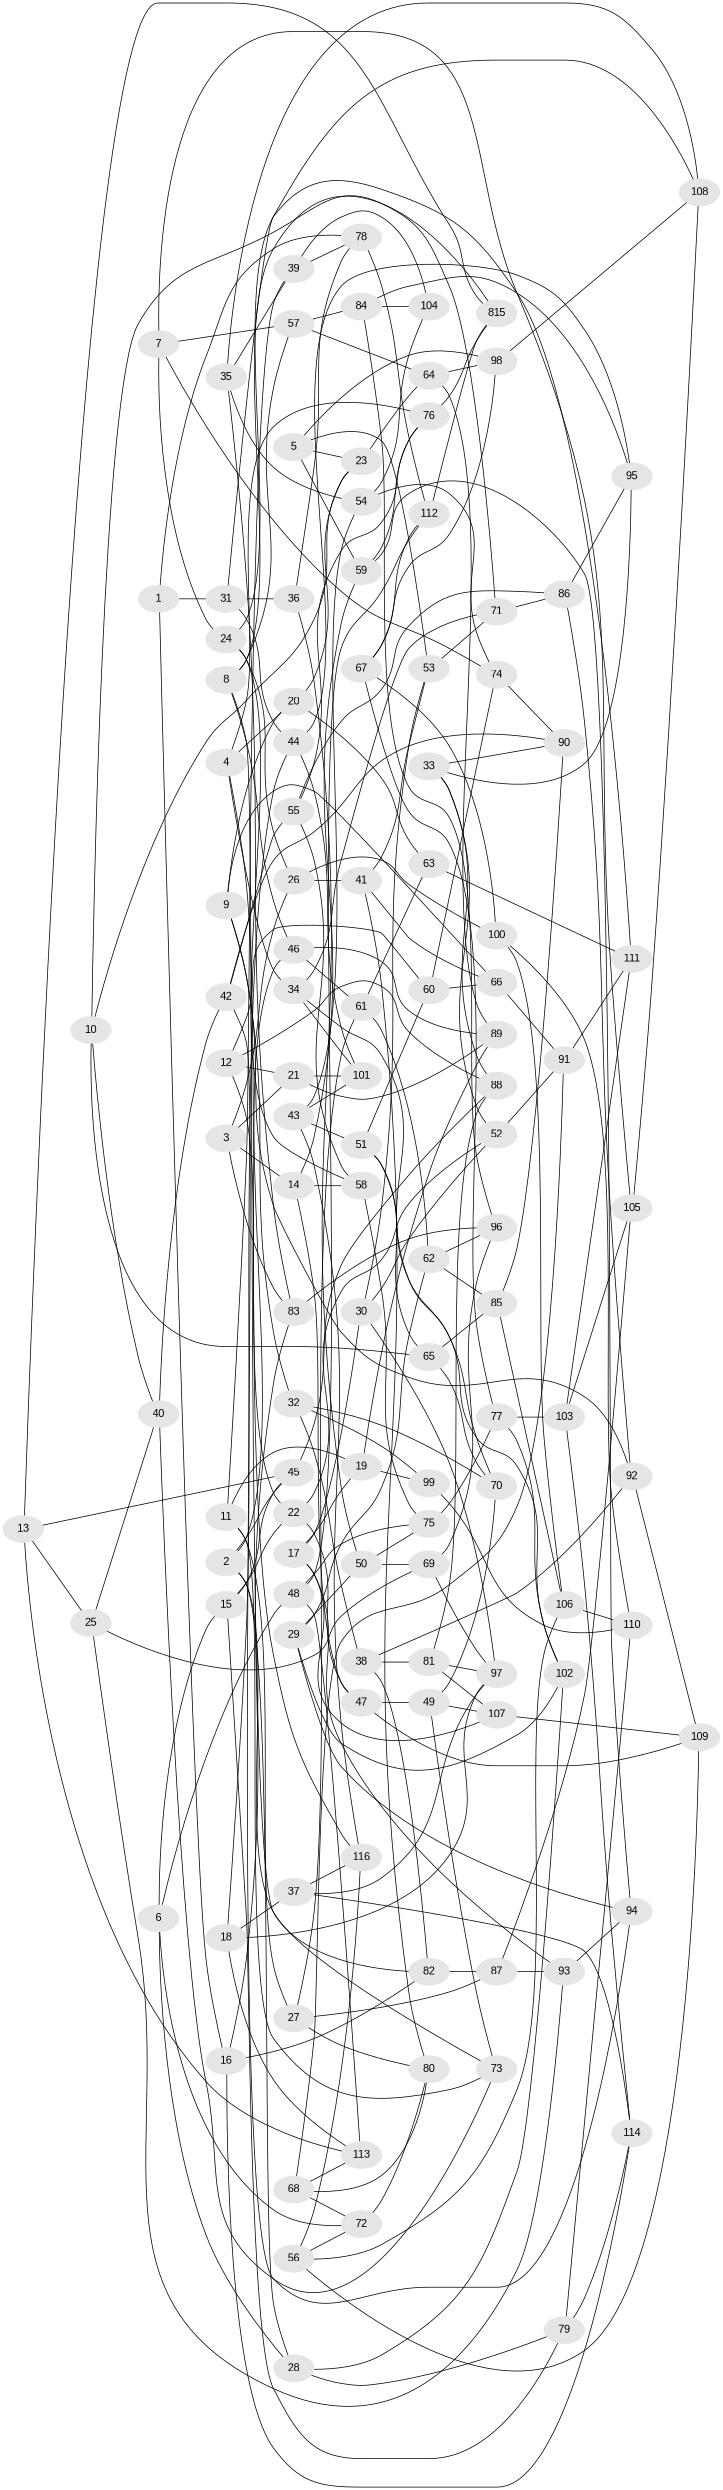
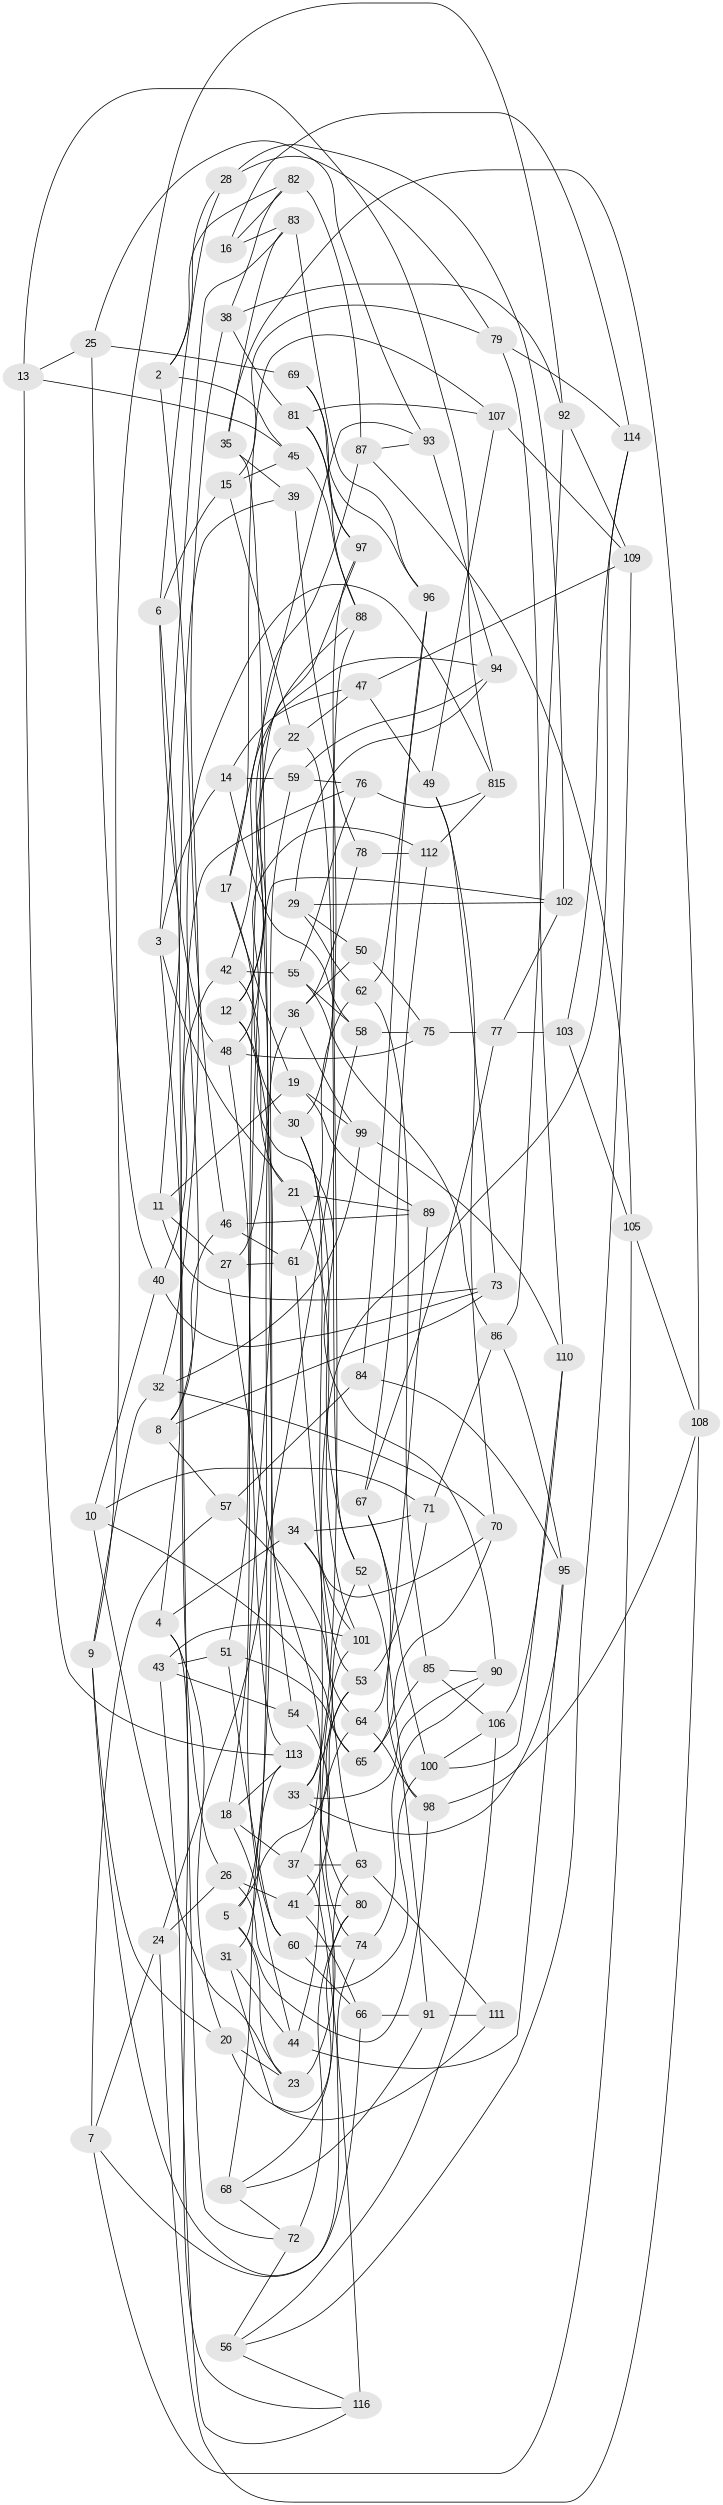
(429, 307) -> none
(159, 599) -> none
none -> (328, 1083)
(598, 1188) -> none
(395, 1564) -> none
(429, 1819) -> (328, 1865)
